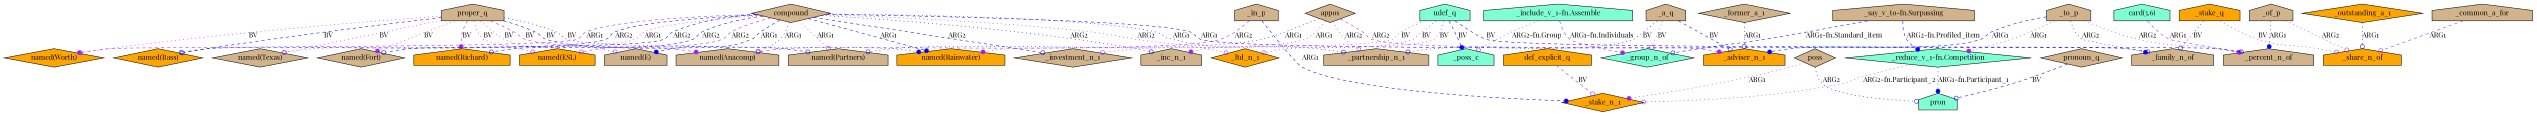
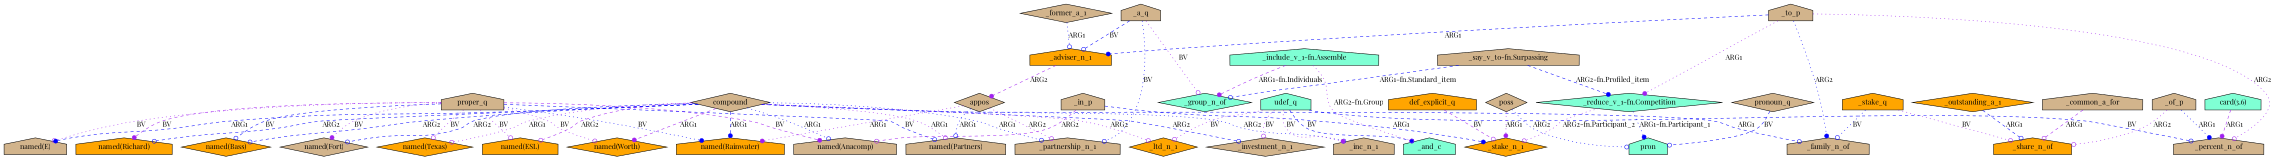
(2362, 34) -> (2001, 124)
(1525, 47) -> (1025, 80)
(260, 58) -> (425, 147)
(1466, 58) -> (1429, 147)
